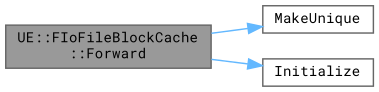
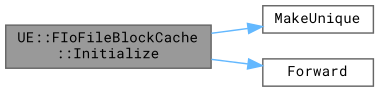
(108, 47) -> (108, 47)
(318, 73) -> (318, 73)
